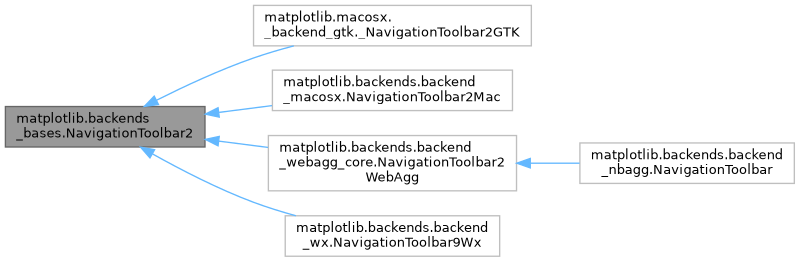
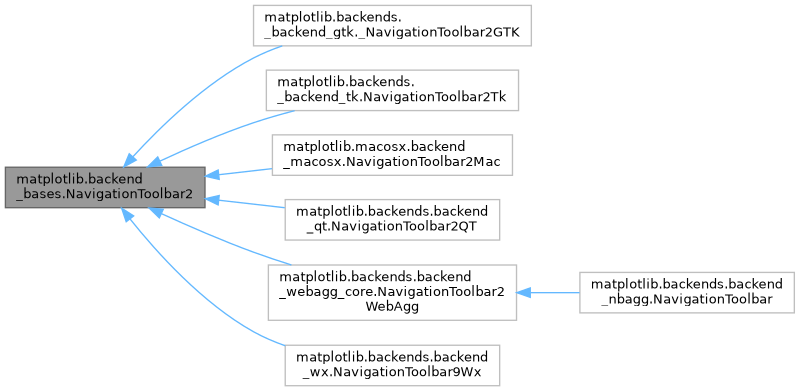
(392, 26) -> (392, 26)
none -> (392, 90)
(392, 90) -> (392, 155)
(105, 127) -> (105, 187)
none -> (392, 220)
